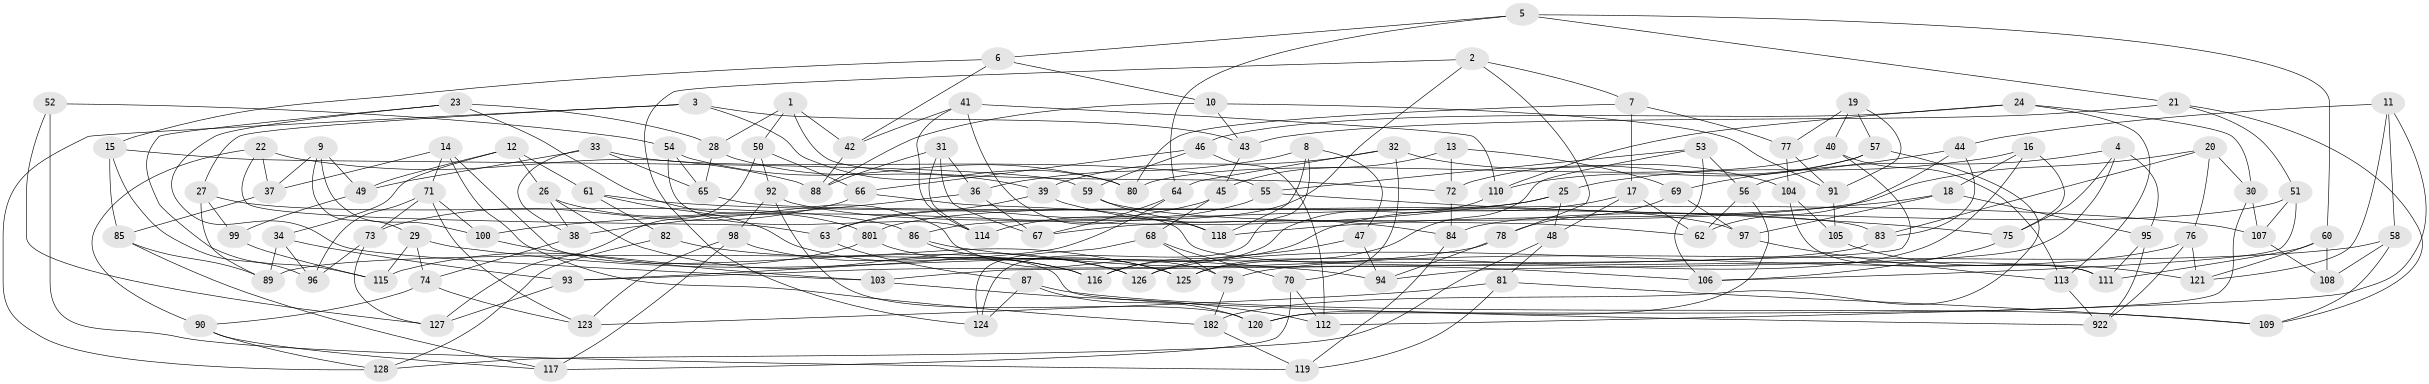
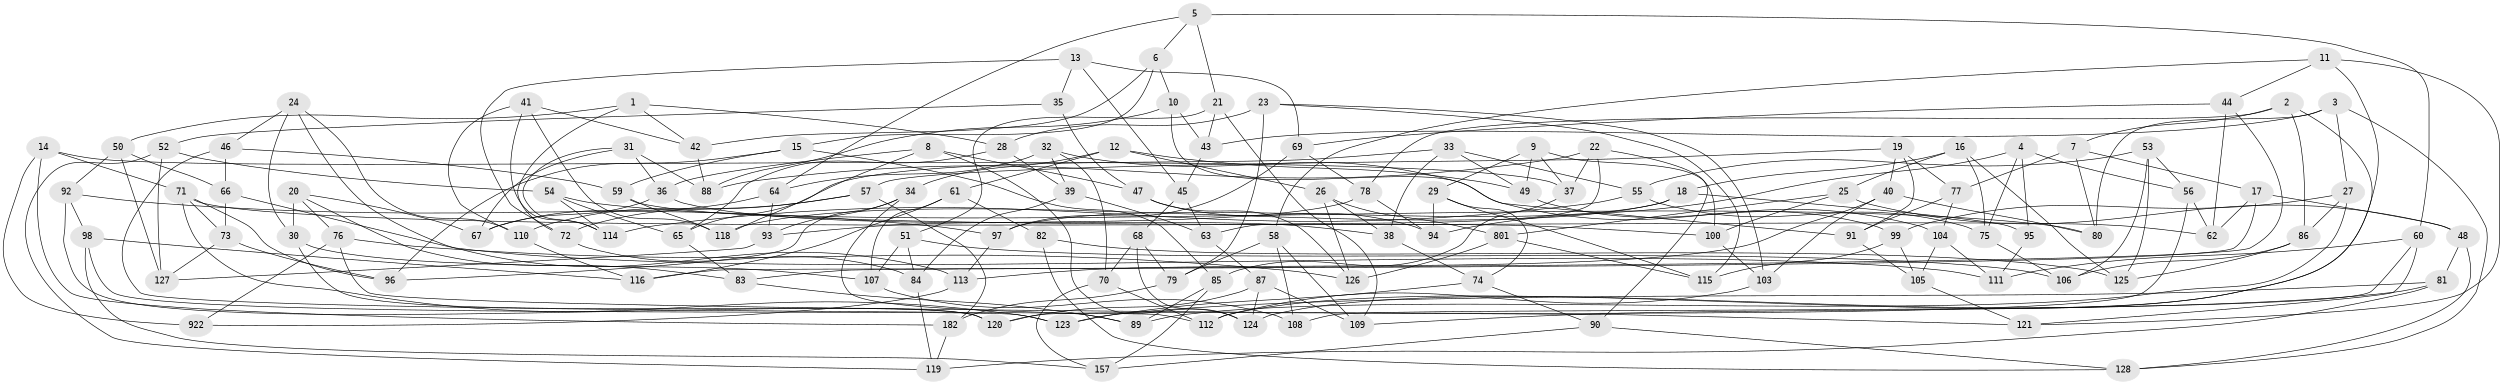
none -> (1058, 103)
none -> (1907, 259)
(2132, 285) -> none
(551, 370) -> (1102, 370)
